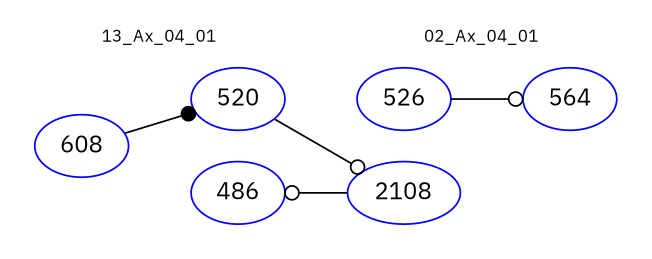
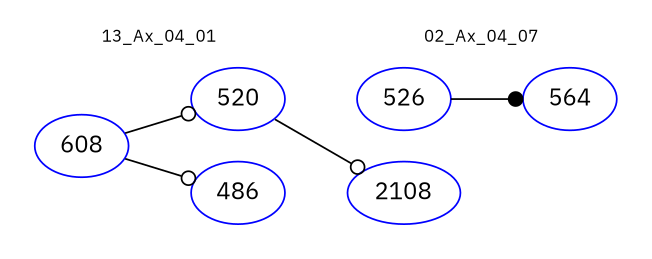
(482, 37) -> (482, 37)
(480, 99) -> (480, 99)
(153, 125) -> (153, 125)
(322, 193) -> (153, 167)
